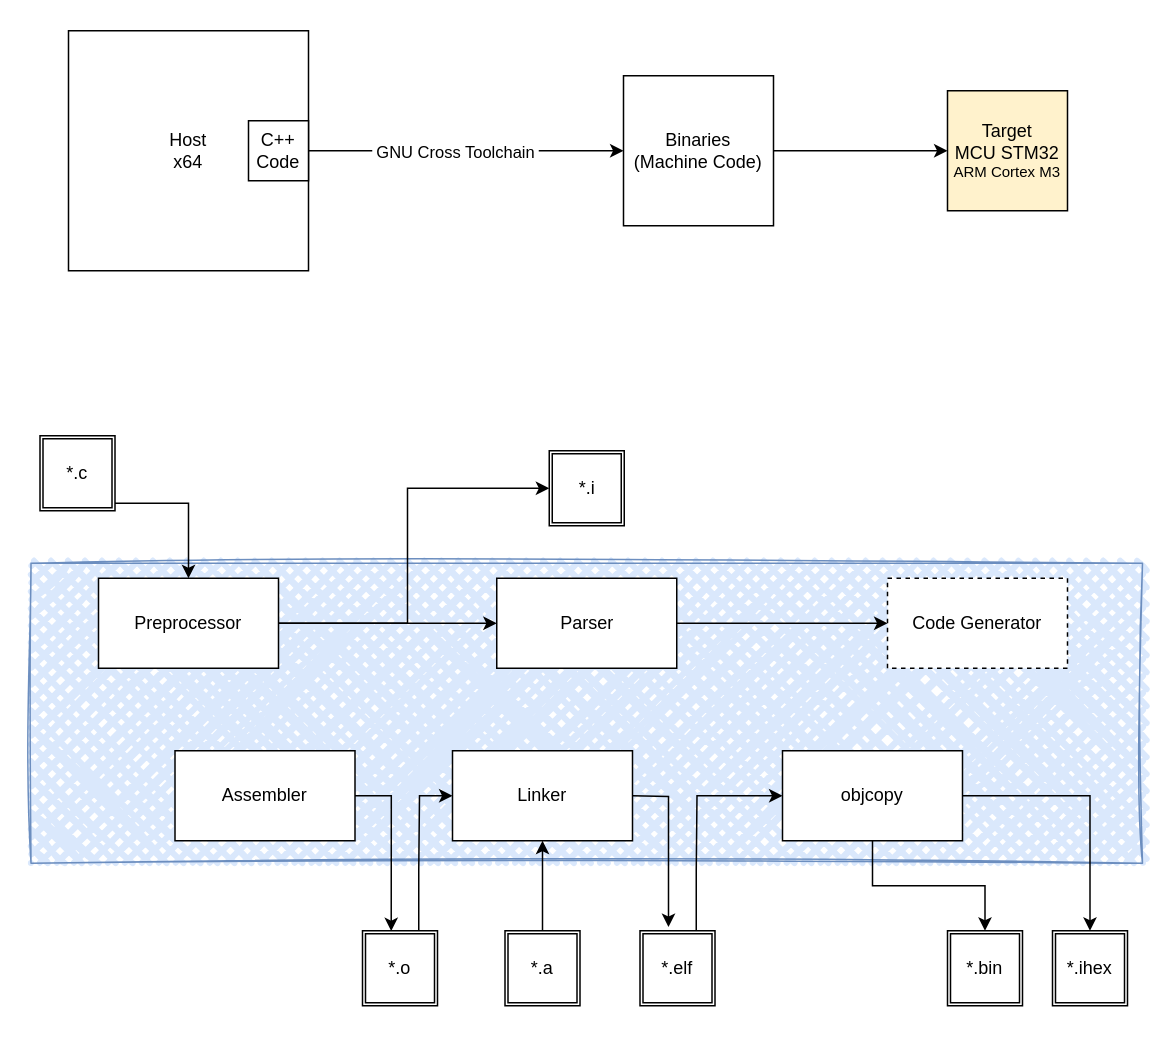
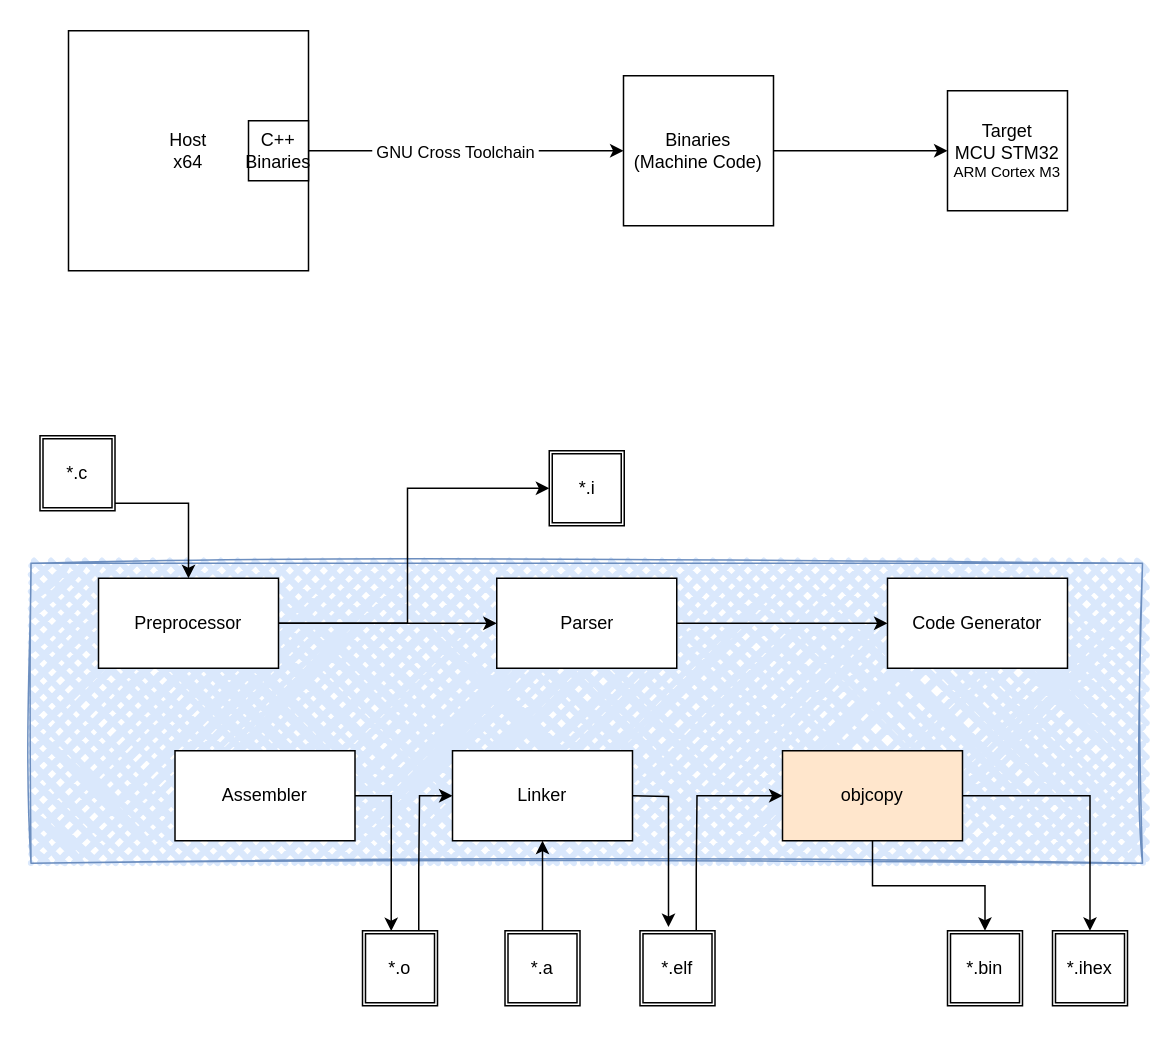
(278, 151) -> (278, 151)
(1007, 151) -> (1007, 151)
(977, 623) -> (977, 623)
(872, 796) -> (872, 796)
